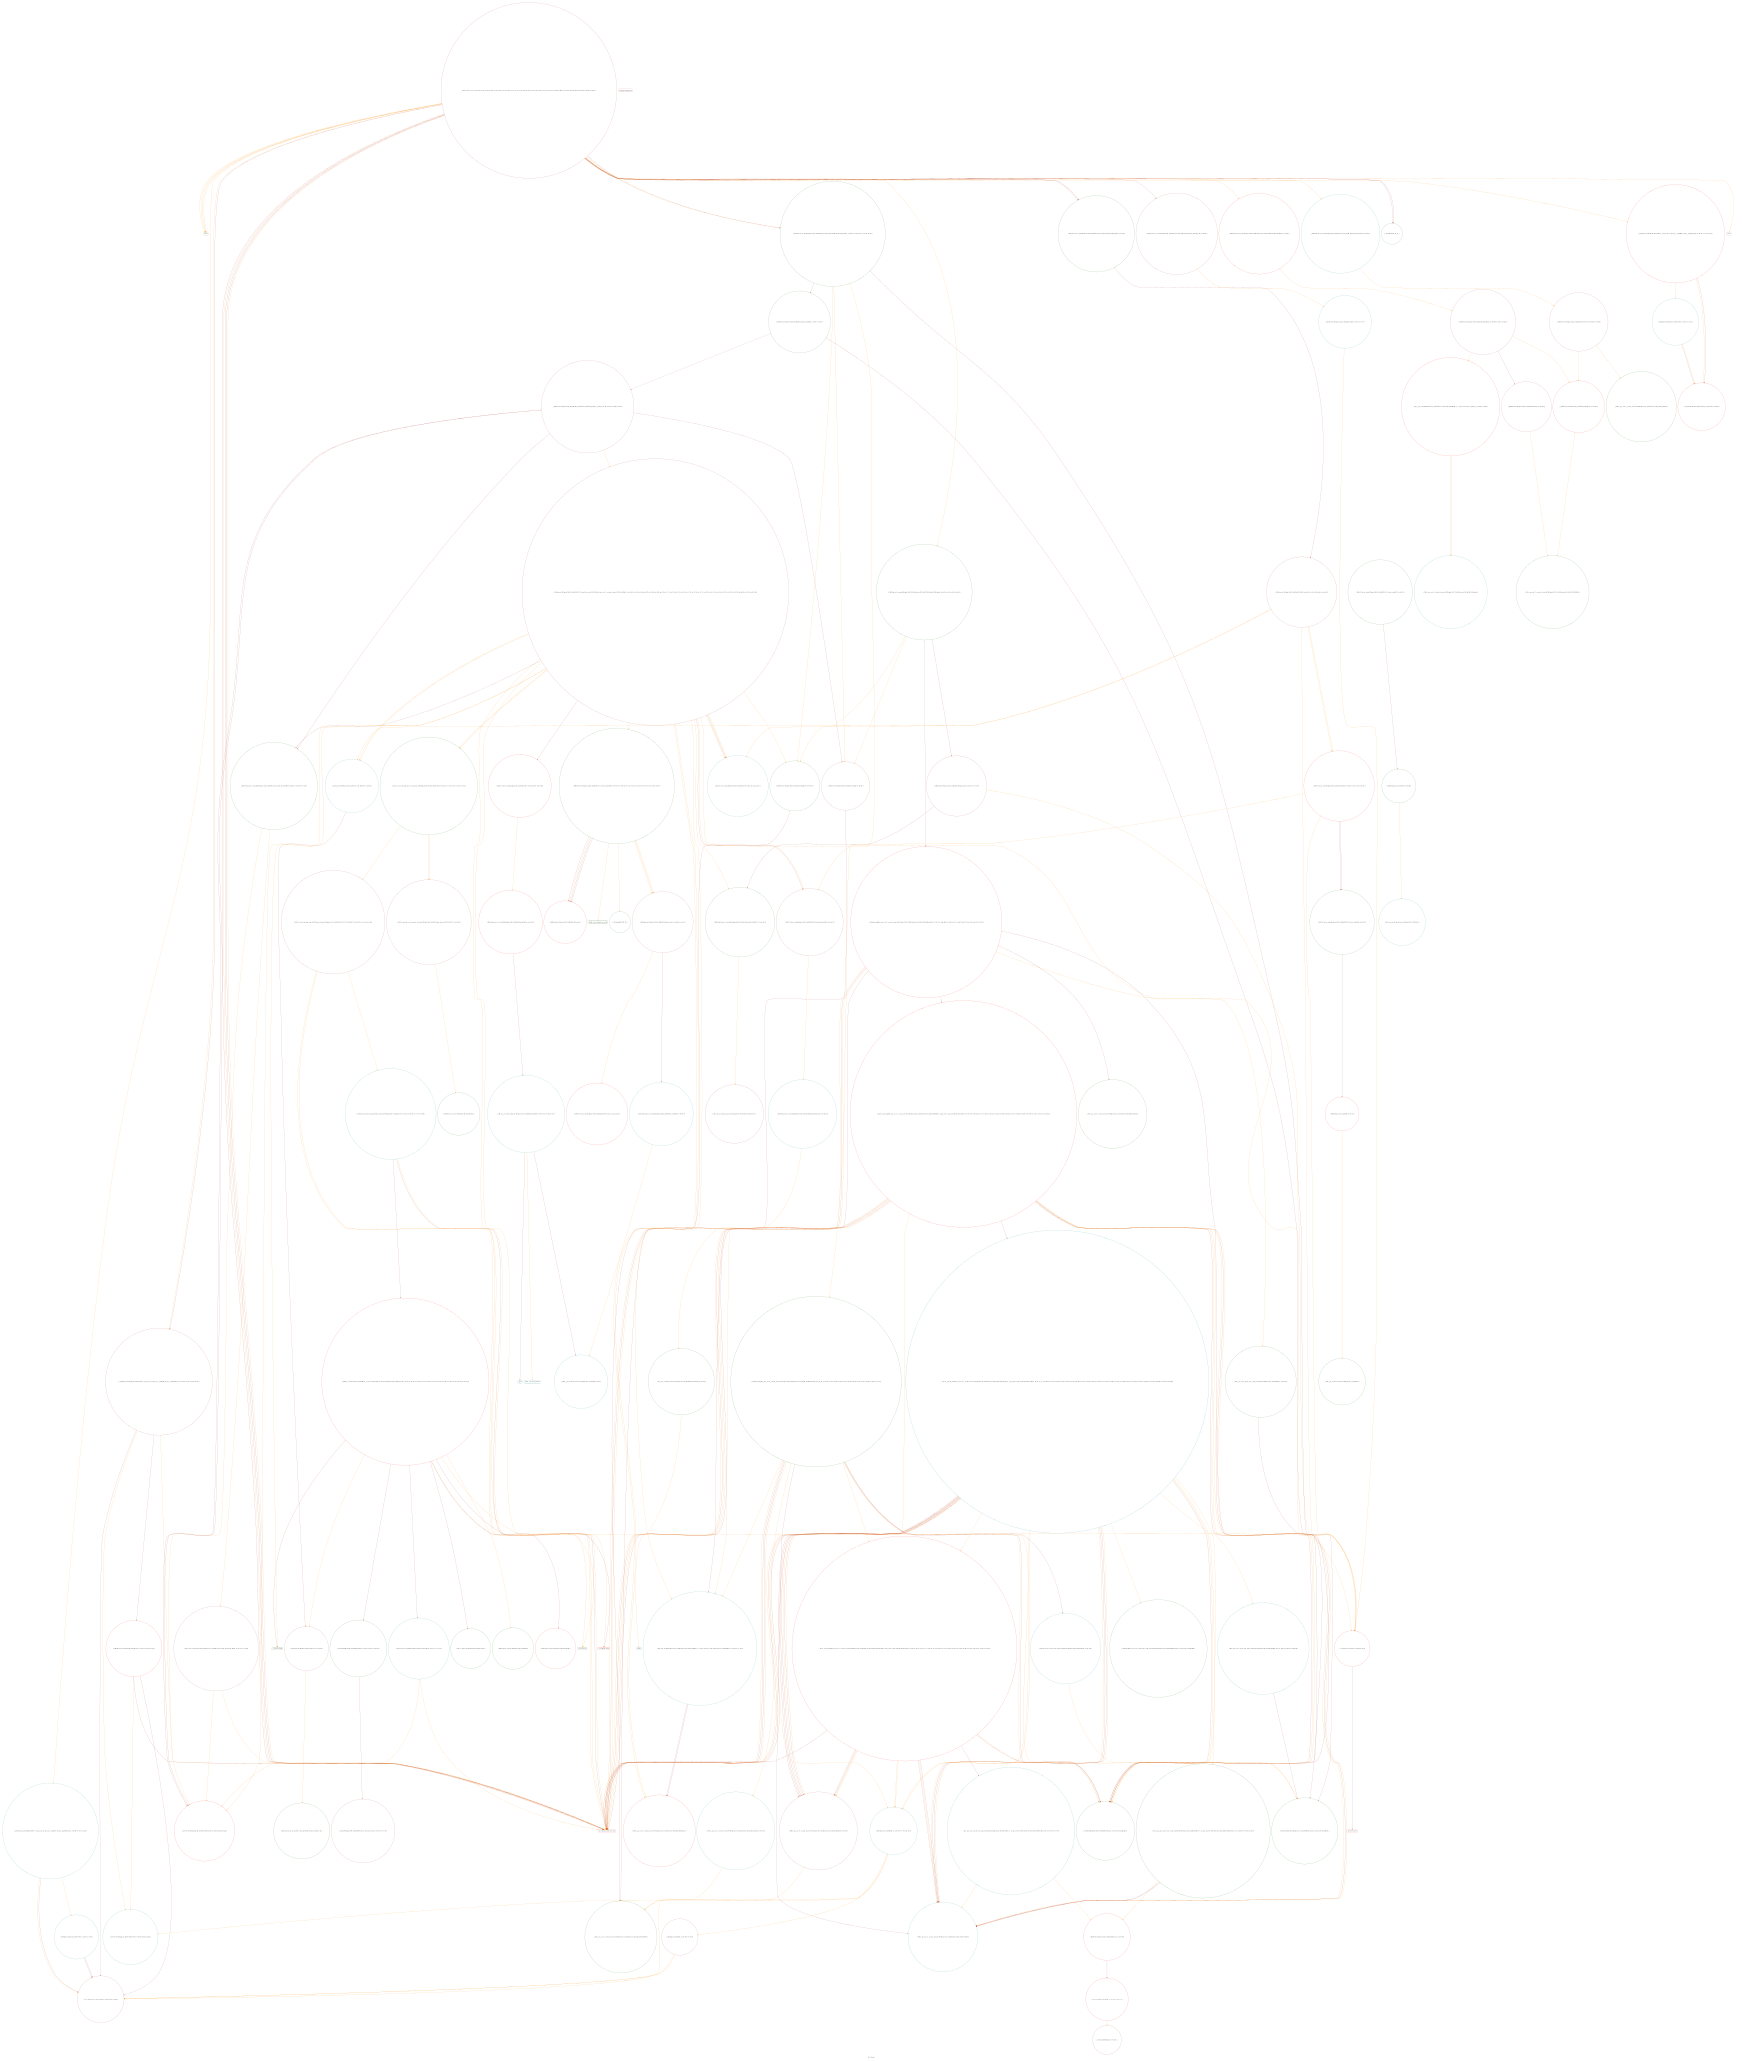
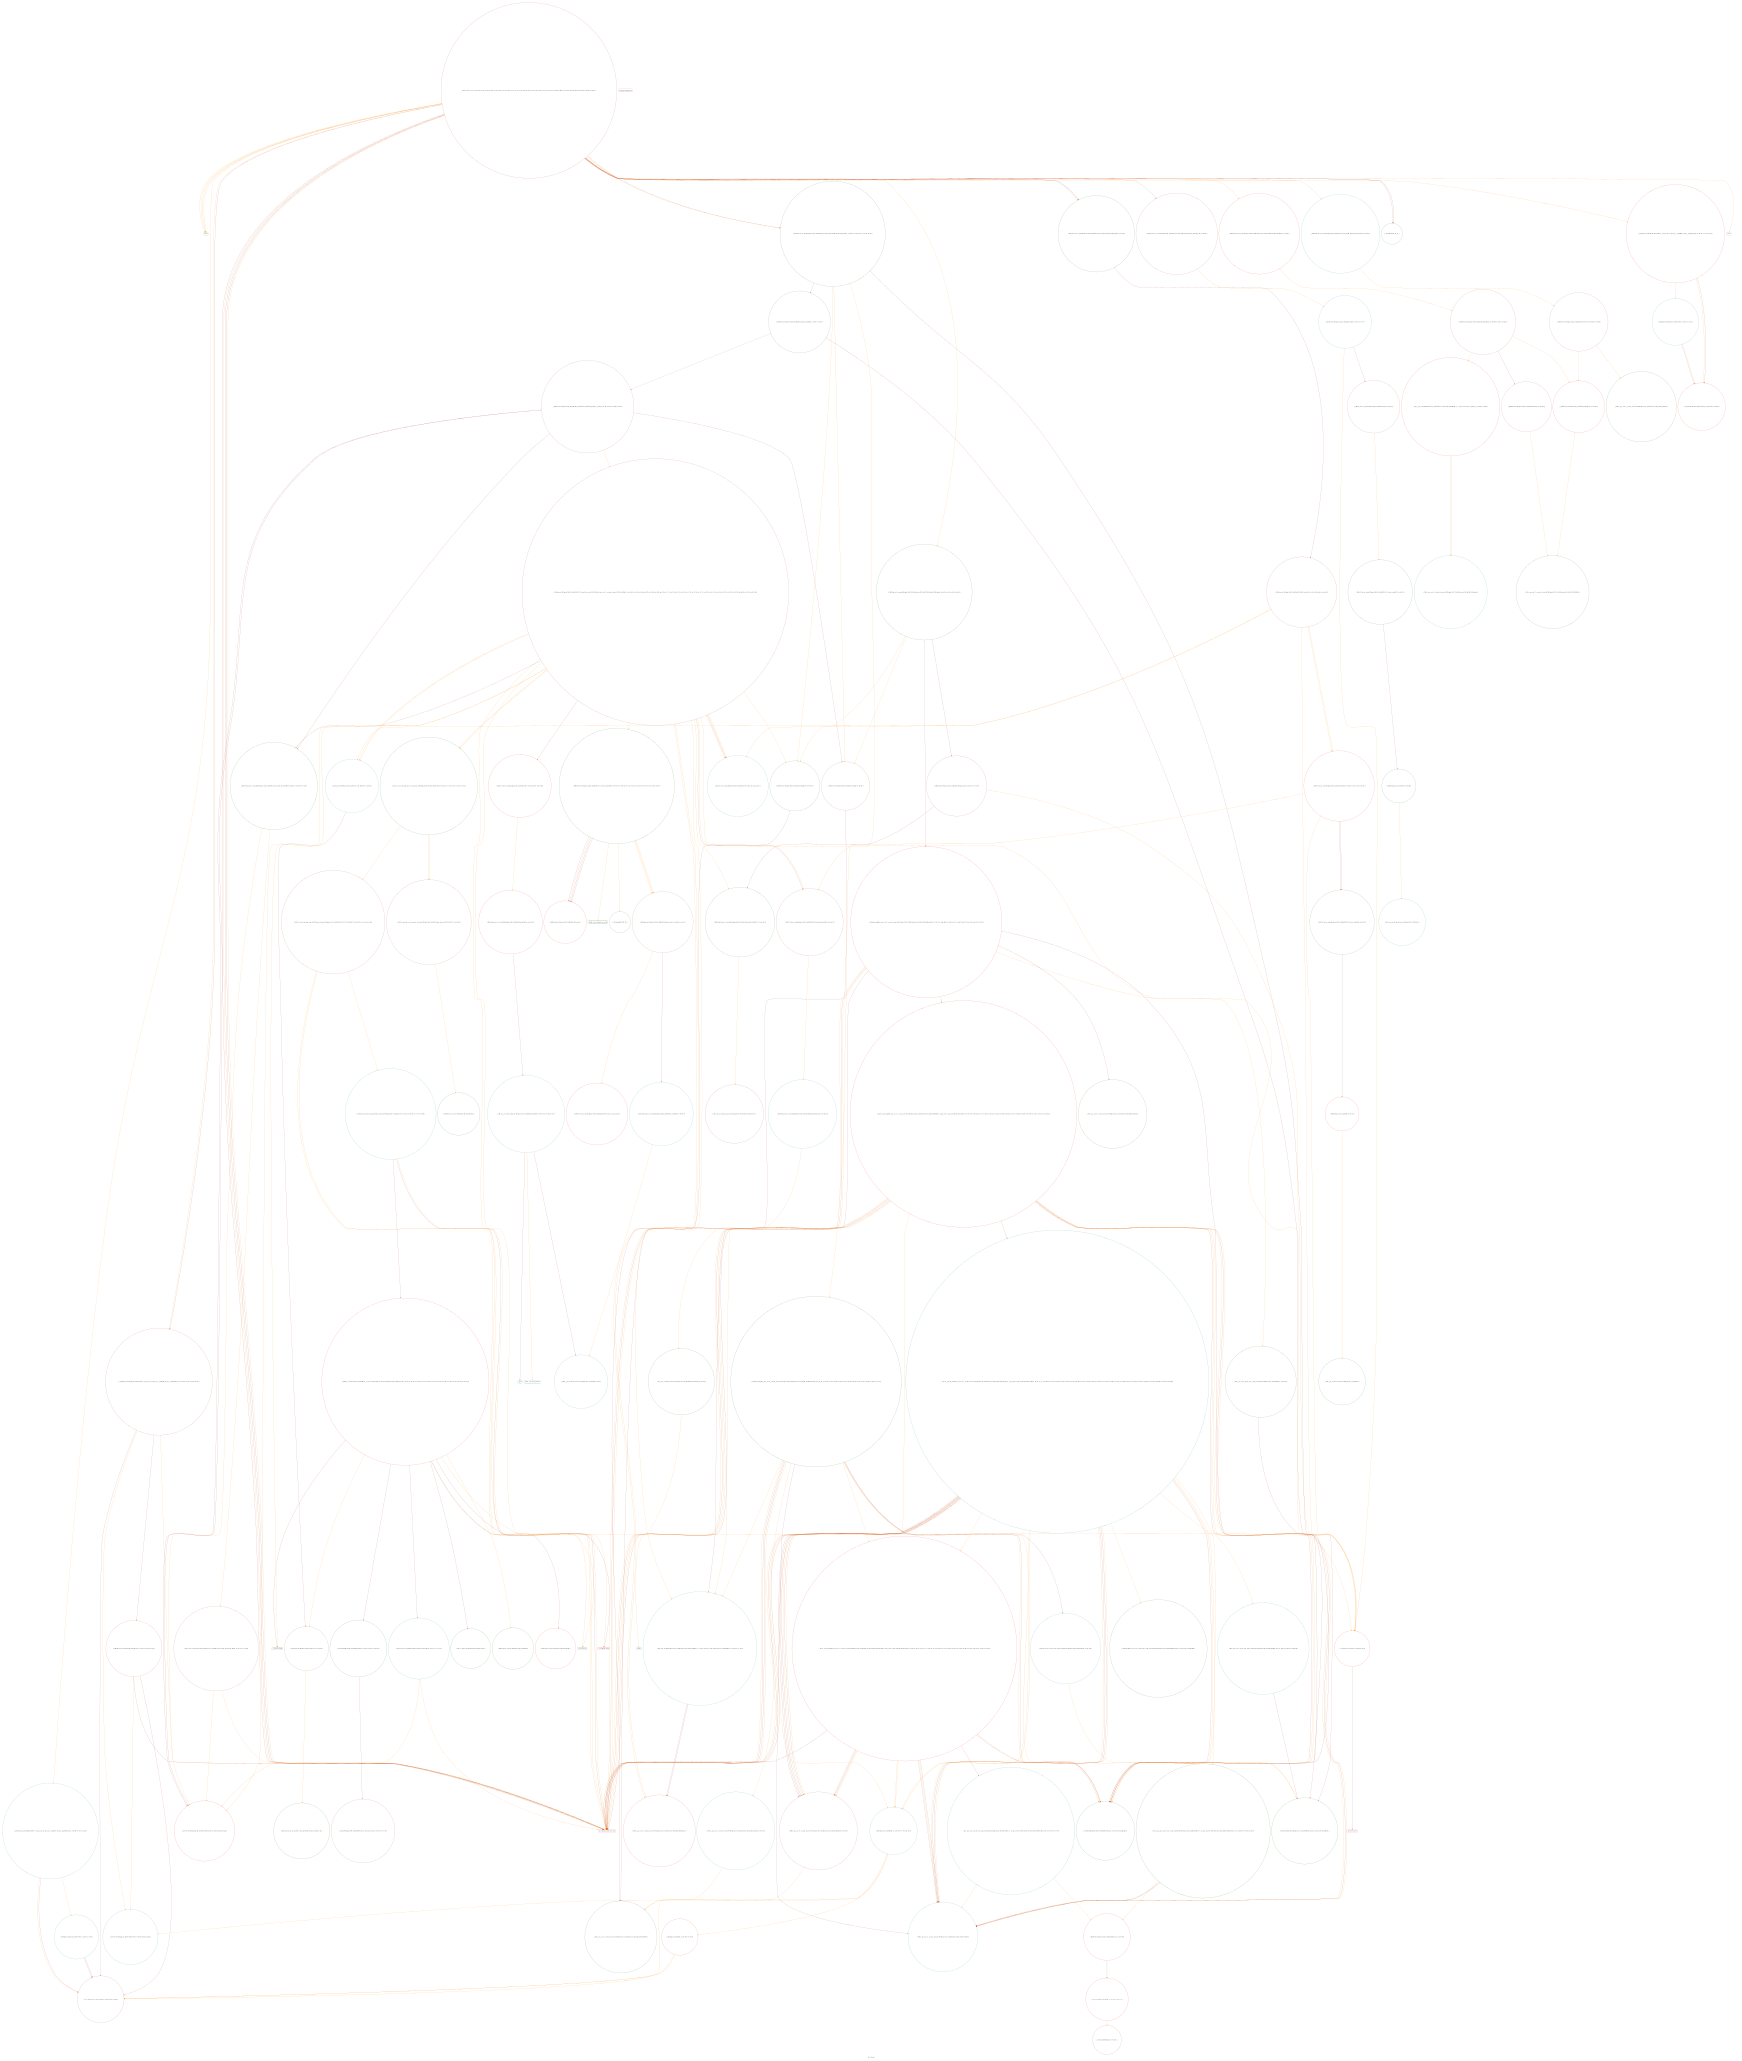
none -> (1374, 407)
